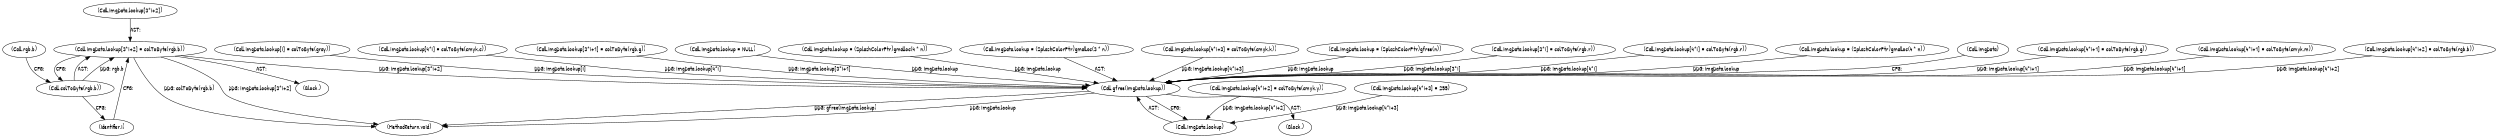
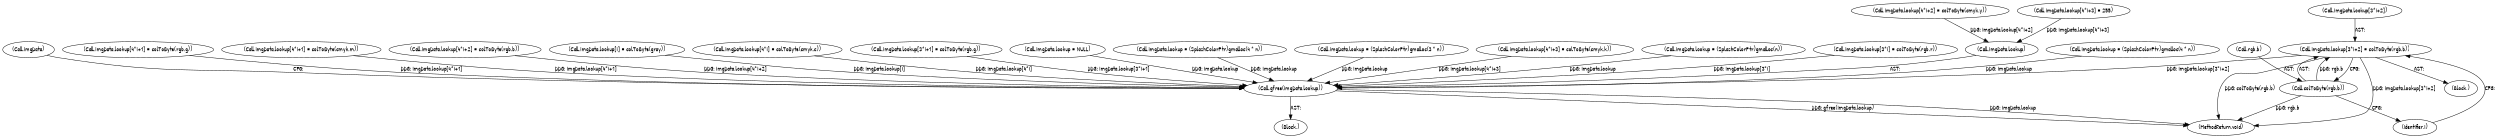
(1385, 50) -> (1724, 50)
(1695, 50) -> none
(40, 69) -> (2290, 69)
(1101, 69) -> (1365, 69)
(1165, 107) -> none
none -> (2271, 107)
